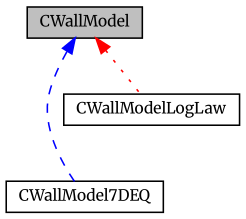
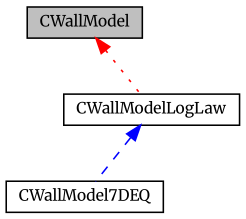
(48, 118) -> (113, 160)
